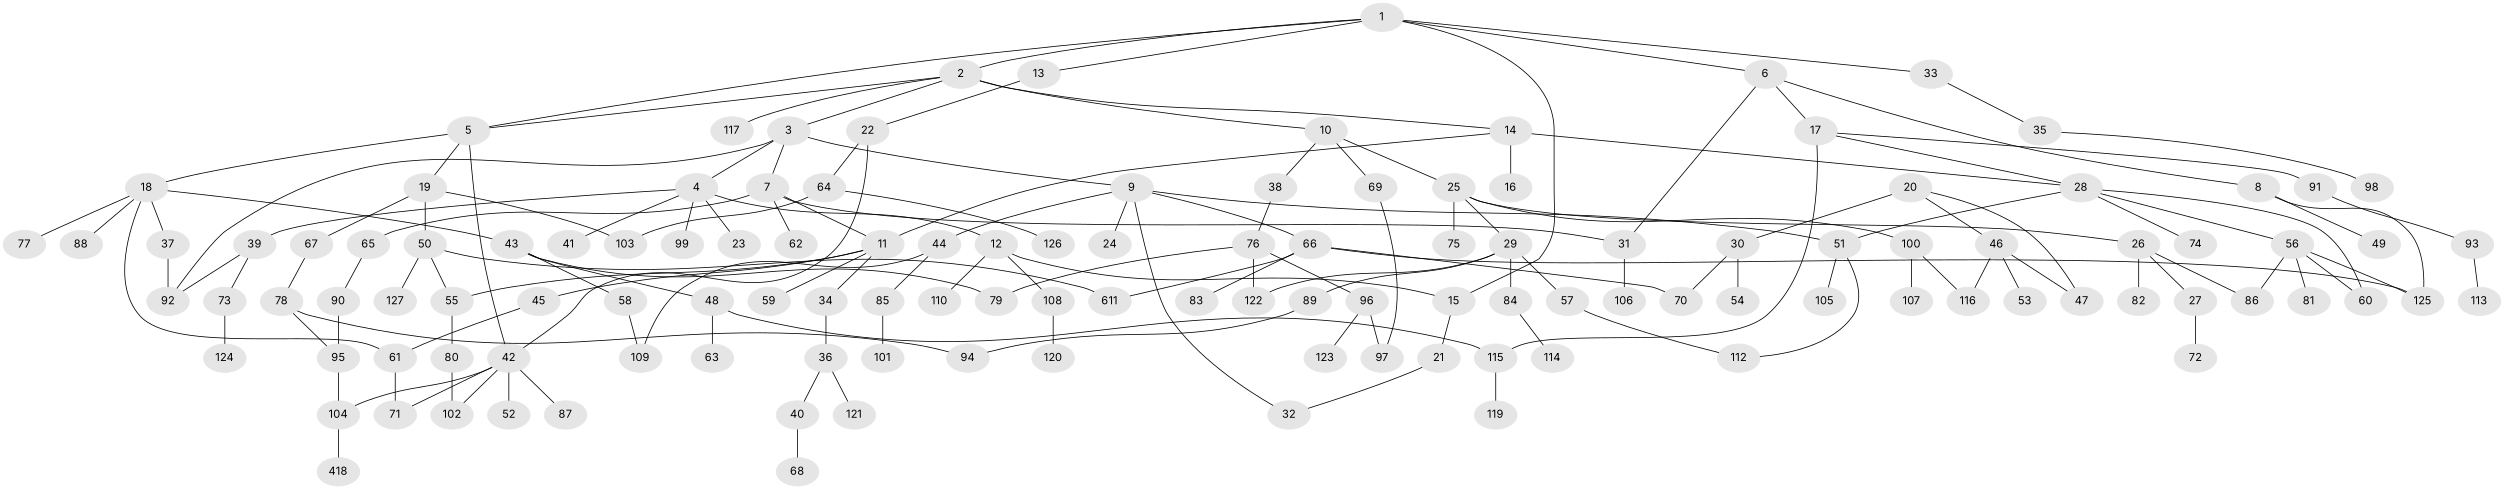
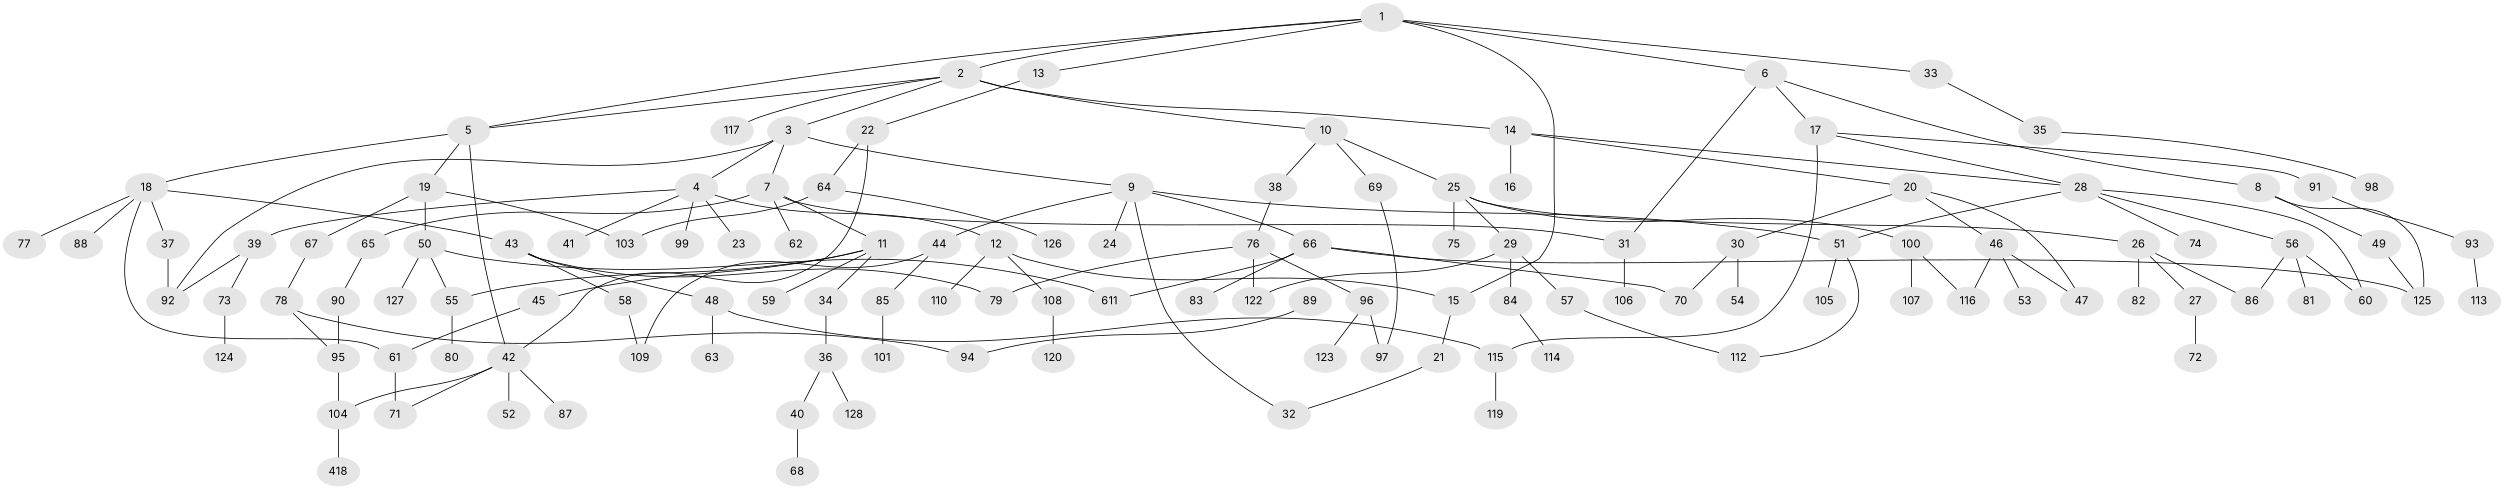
(1190, 163) -> (1711, 159)
(2361, 273) -> (2401, 273)
(1372, 278) -> none
(452, 415) -> none
(854, 415) -> (854, 415)
